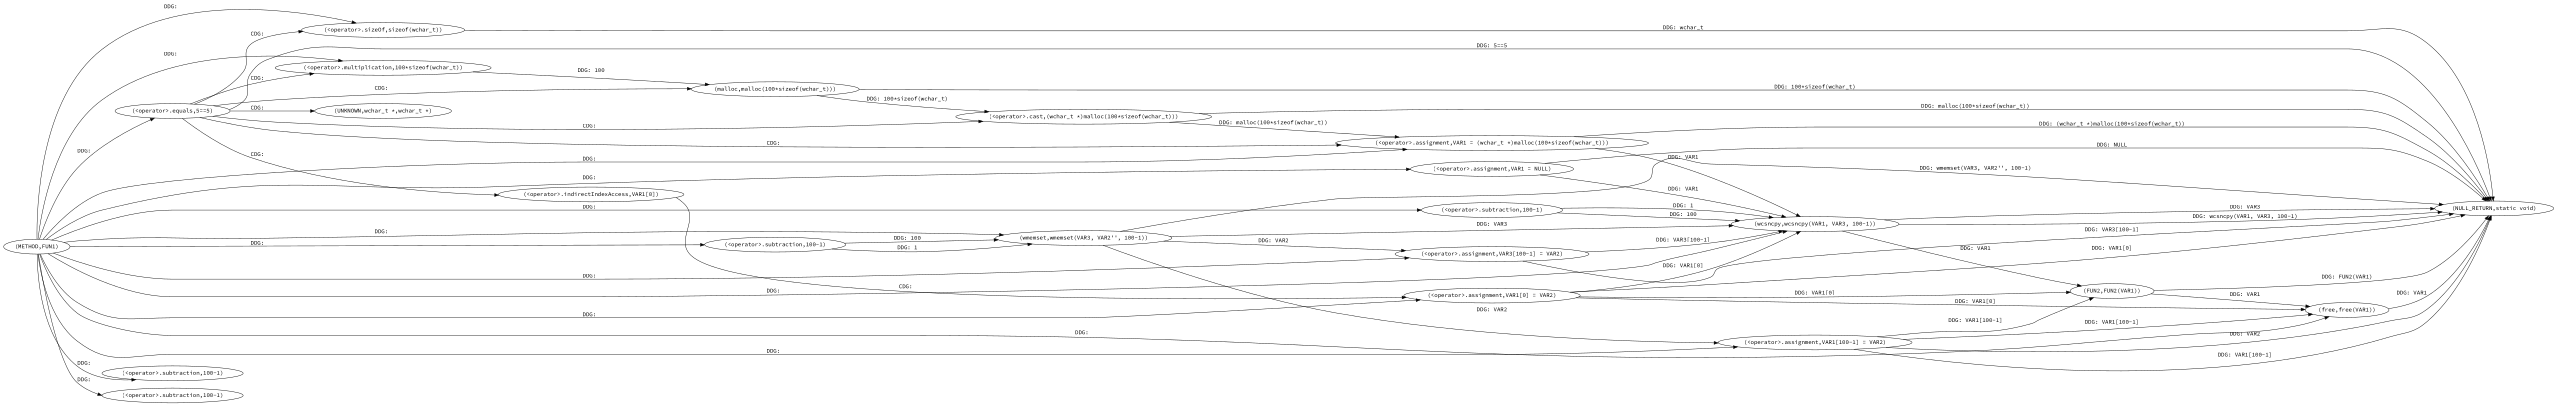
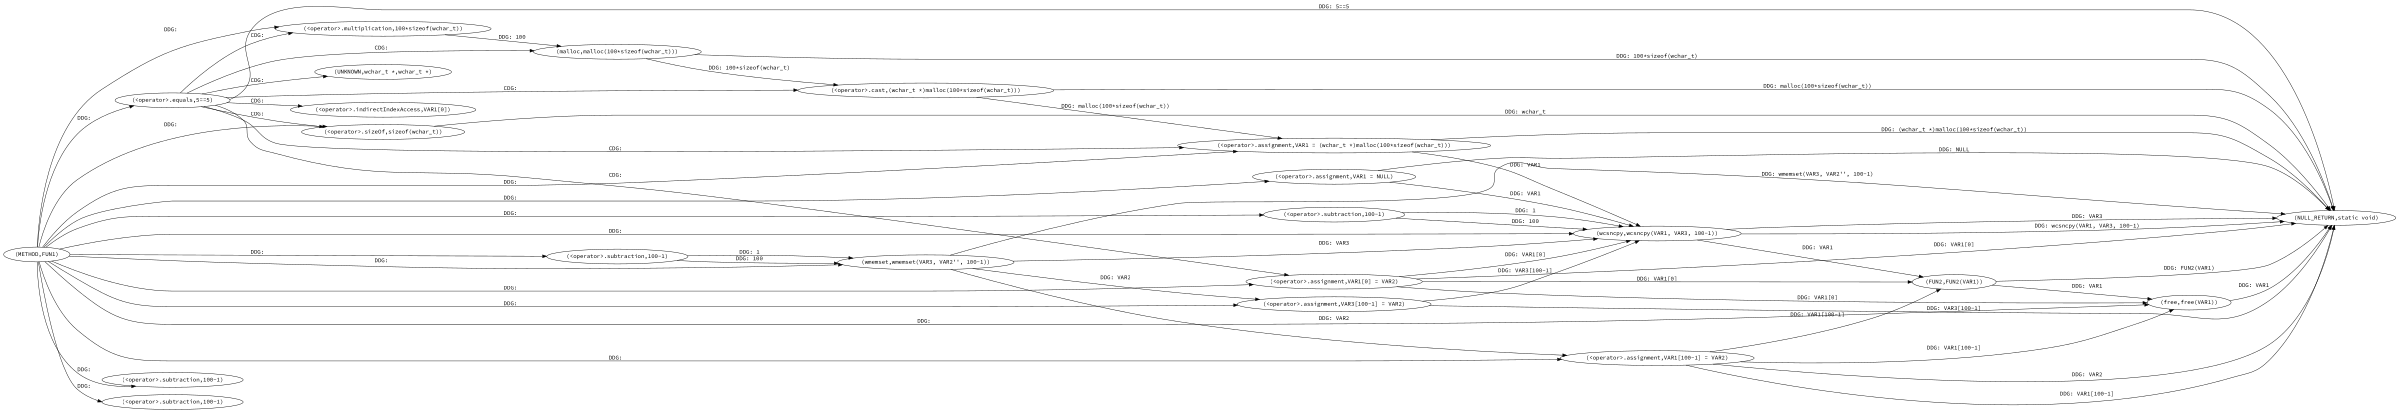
(1012, 296) -> (712, 197)
